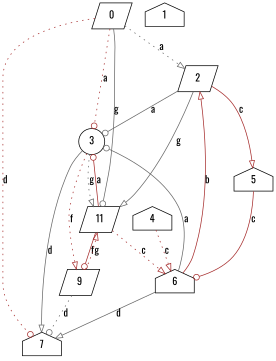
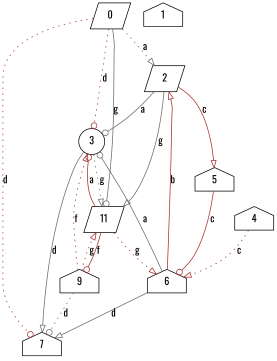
(106, 79) -> (105, 79)
(70, 207) -> (74, 215)
(144, 251) -> (138, 251)
(79, 282) -> (79, 282)
